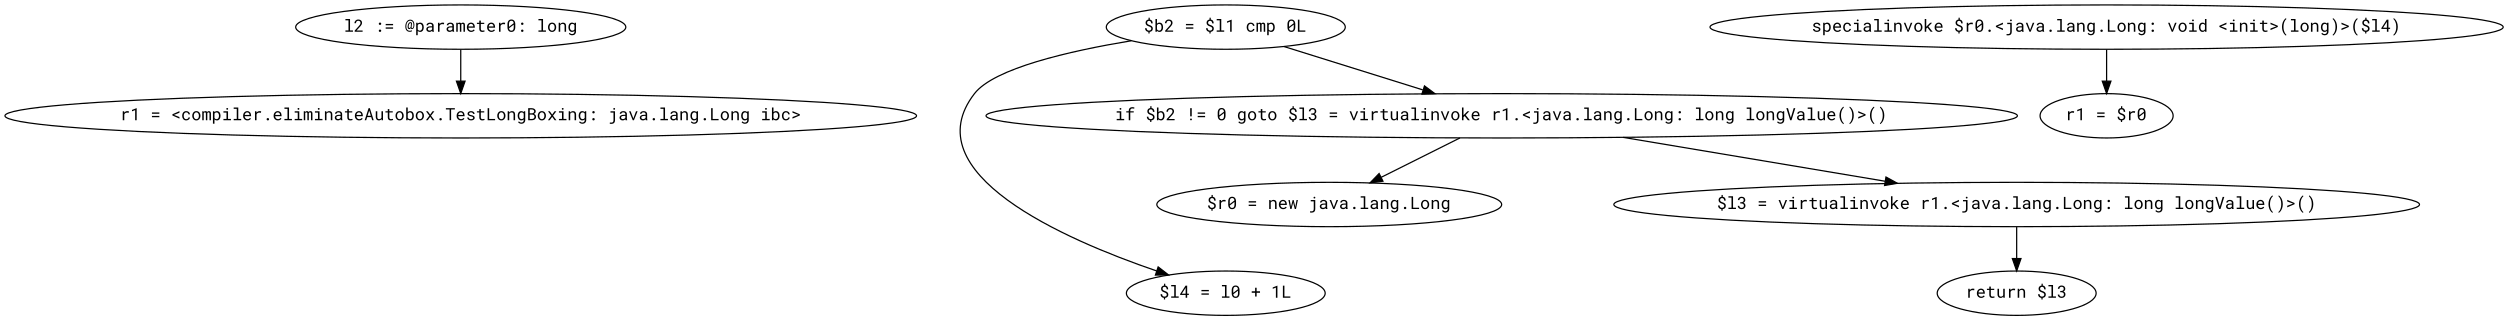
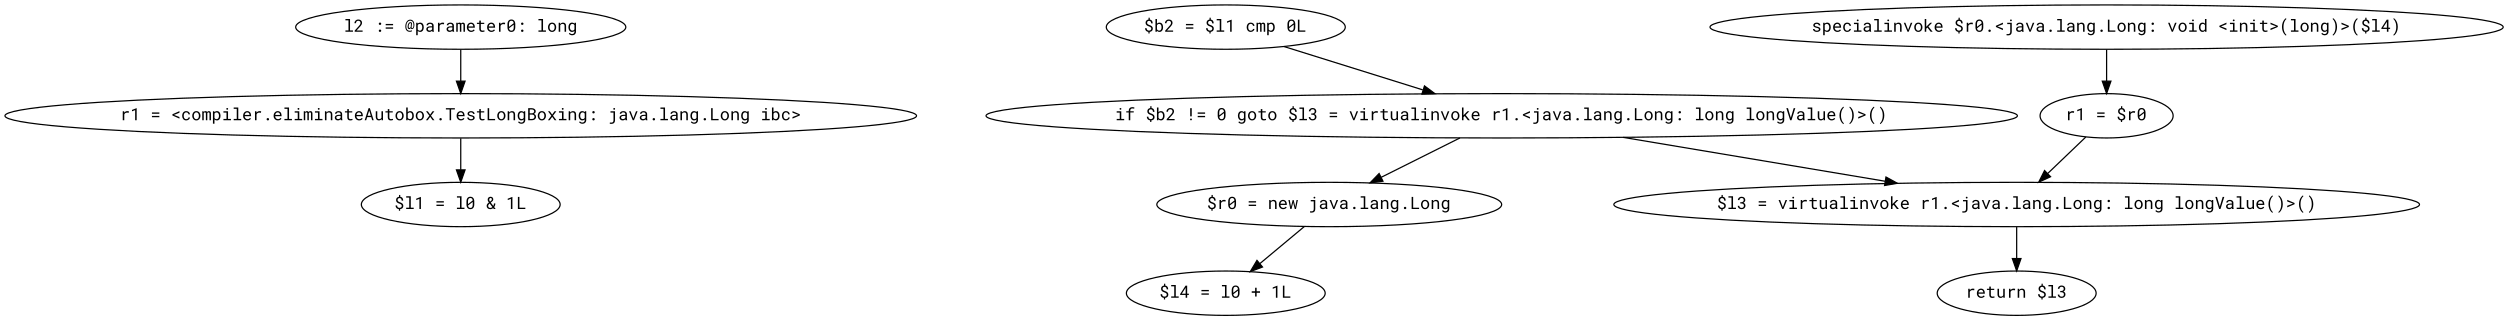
(965, 152) -> (1282, 245)
none -> (2067, 155)
none -> (461, 205)
